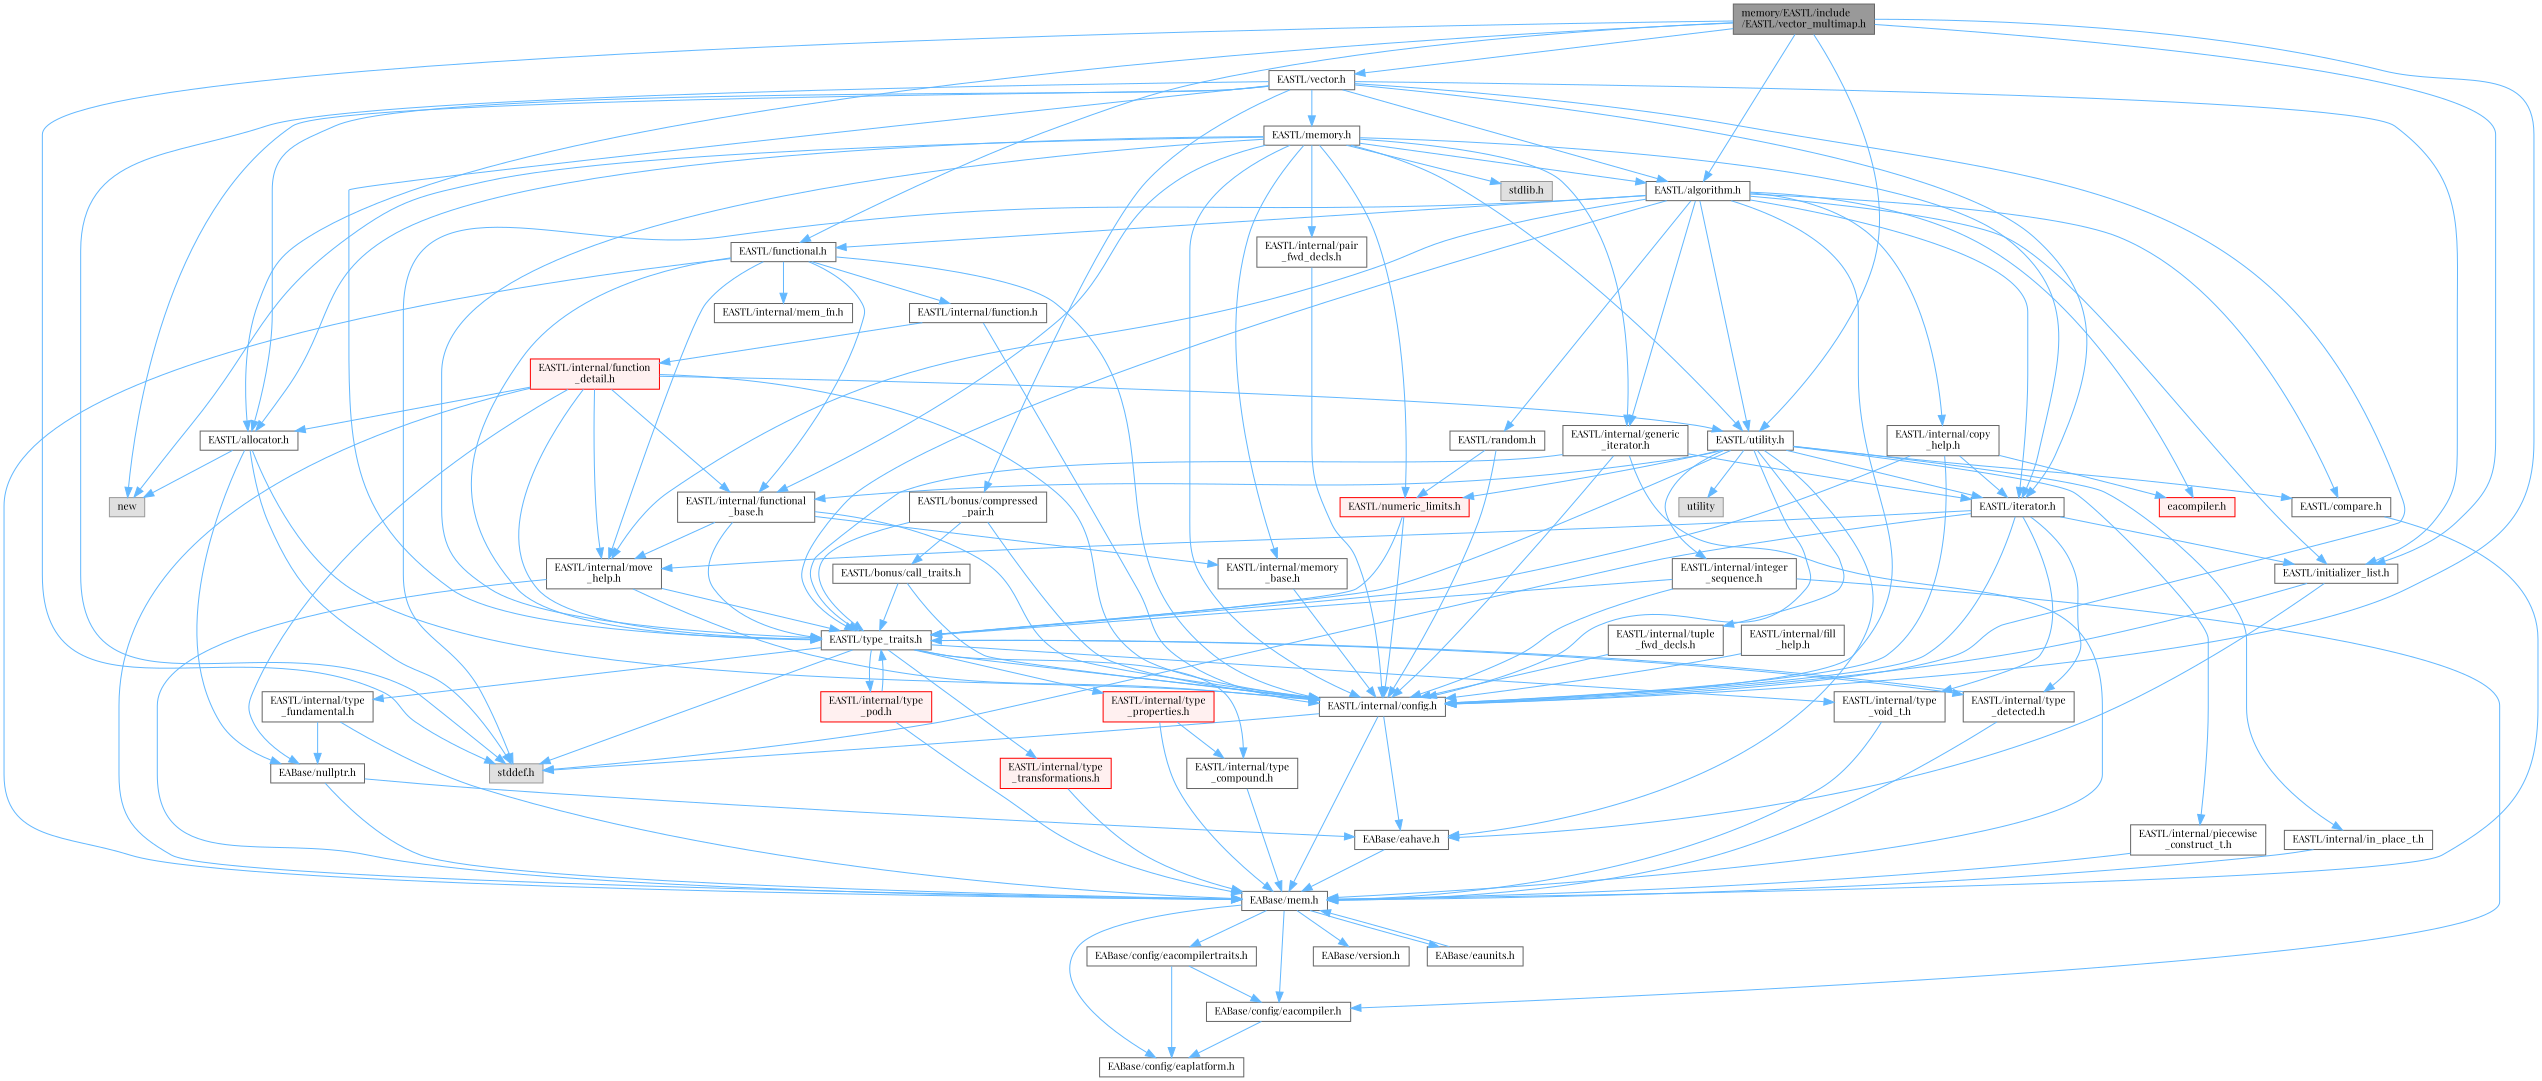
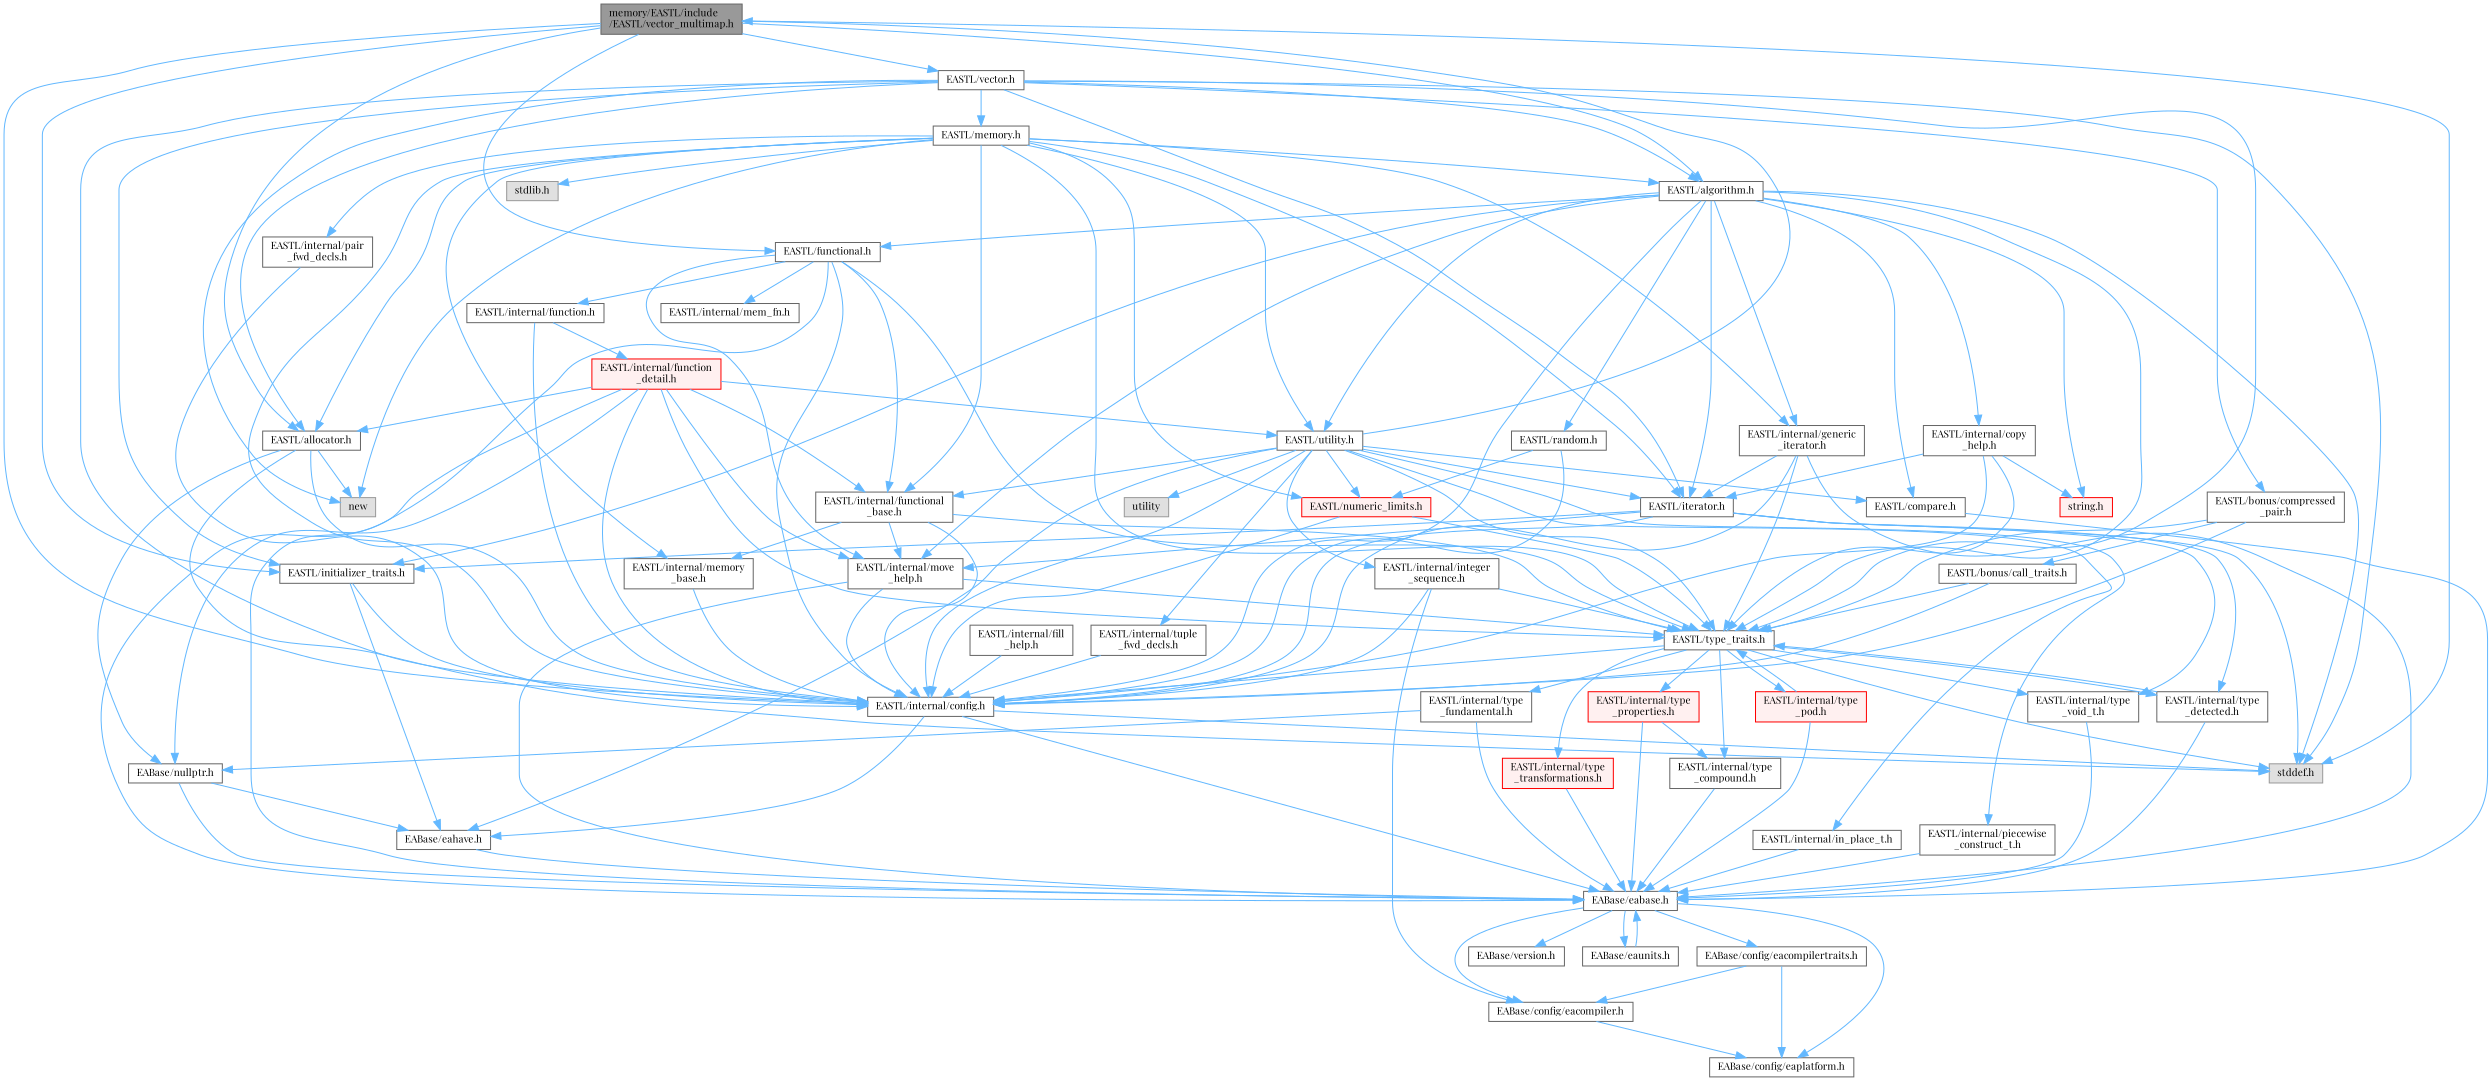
(1876, 250) -> (1586, 103)
(2197, 507) -> (2086, 507)
(2336, 574) -> (347, 574)
(1285, 901) -> (1630, 901)
